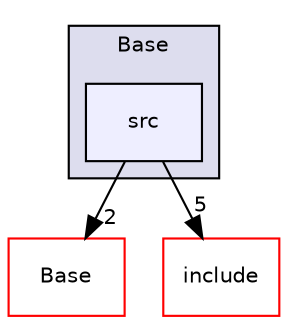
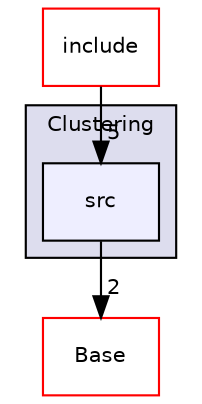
(144, 46) -> (101, 126)
(178, 192) -> (101, 118)
